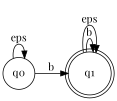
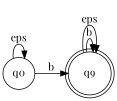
(90, 73) -> (90, 73)
